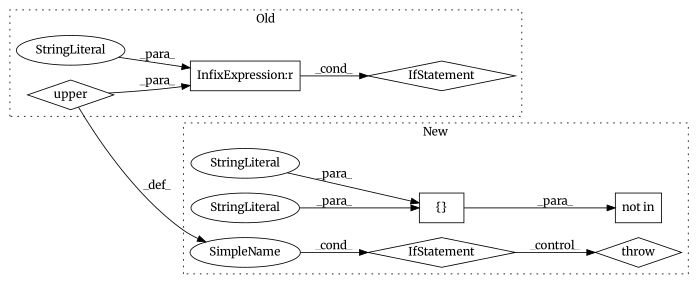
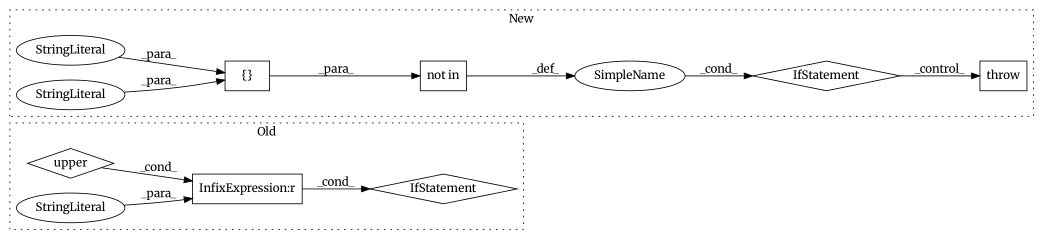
(157, 81) -> (159, 168)
(131, 180) -> (516, 76)
(638, 252) -> (1003, 76)
